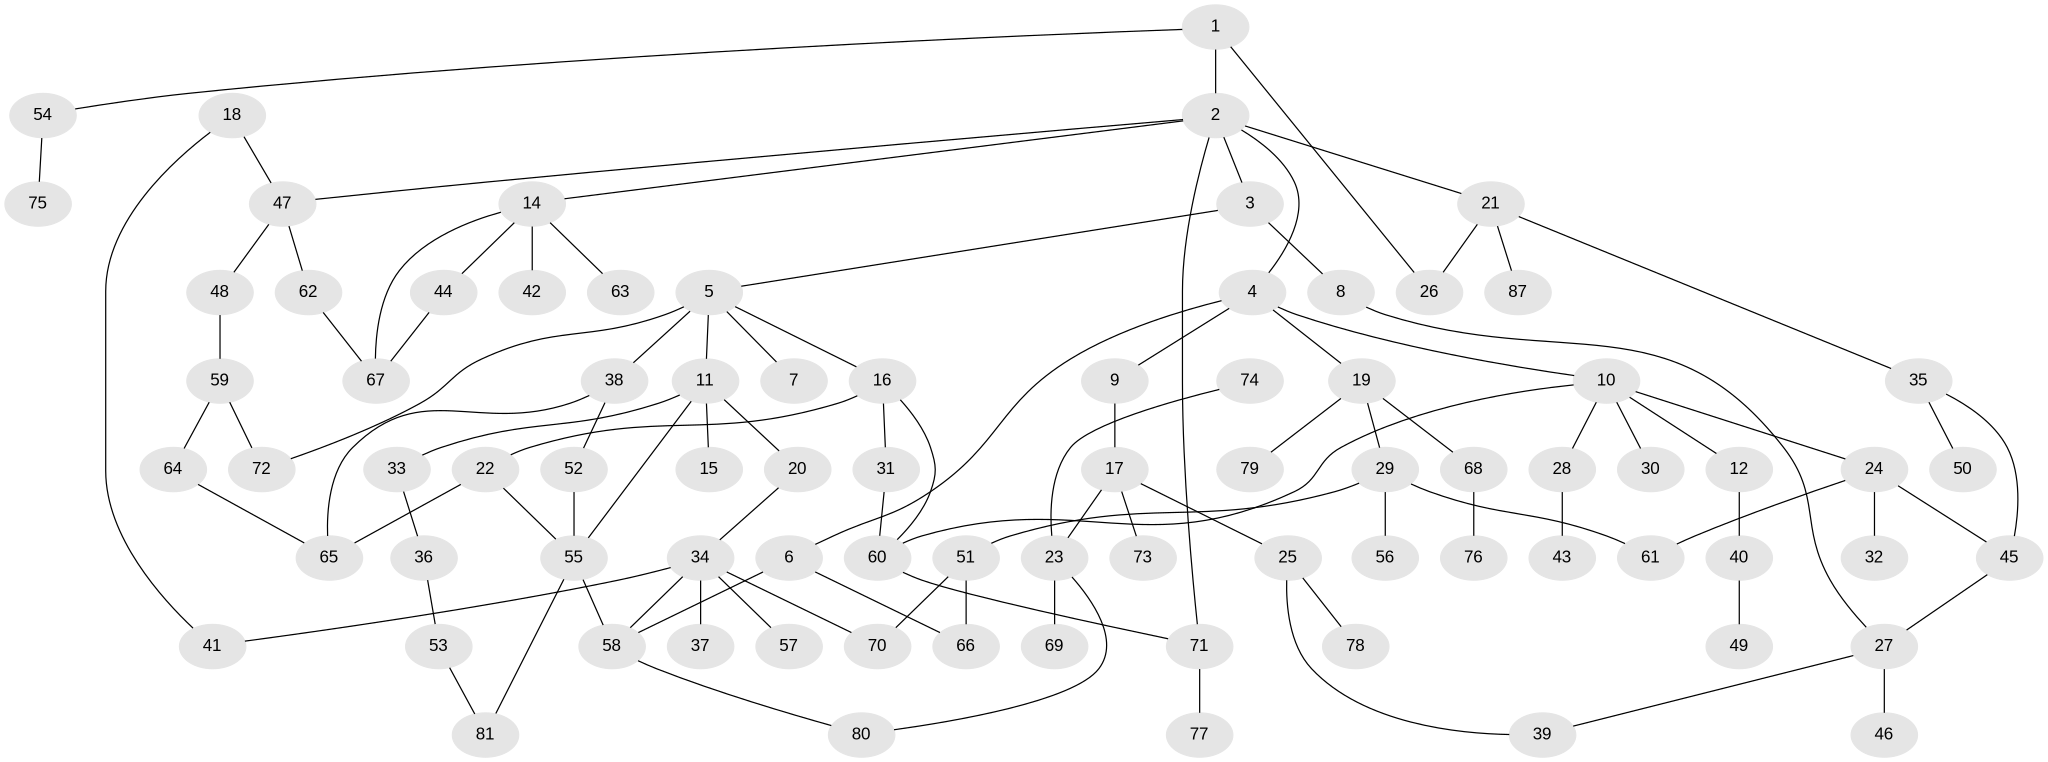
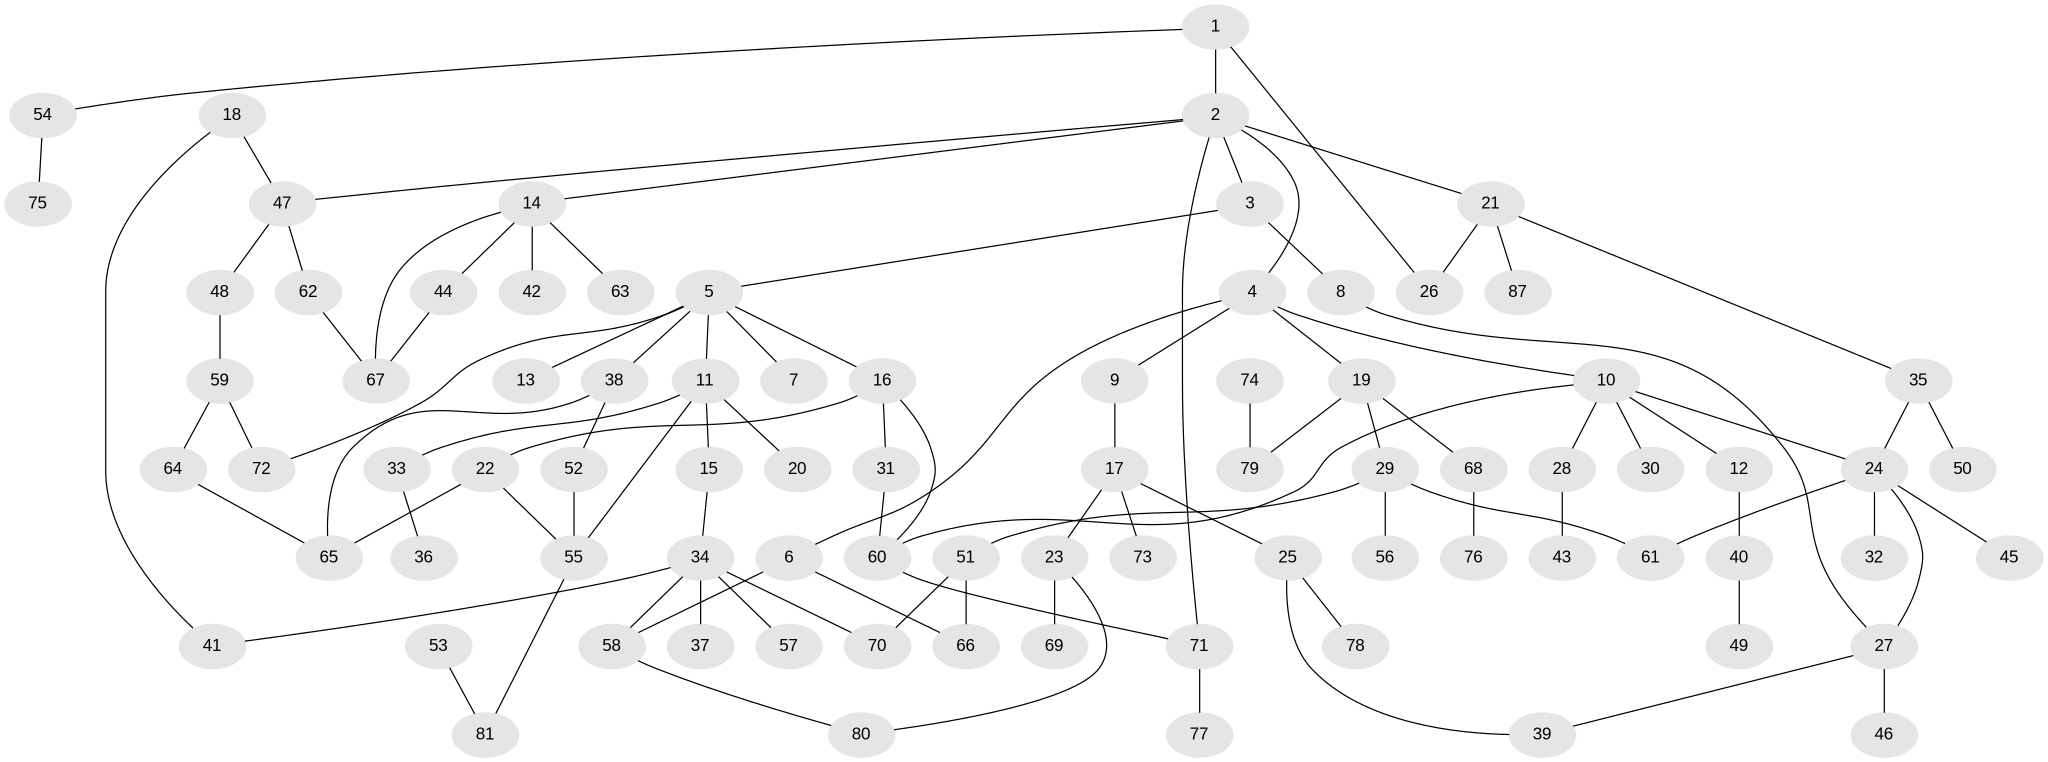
none -> (526, 381)
(1099, 428) -> (1250, 425)
(2009, 451) -> (1897, 425)
(749, 514) -> (705, 514)
(431, 602) -> none
(593, 602) -> none
(1947, 602) -> (1923, 556)
